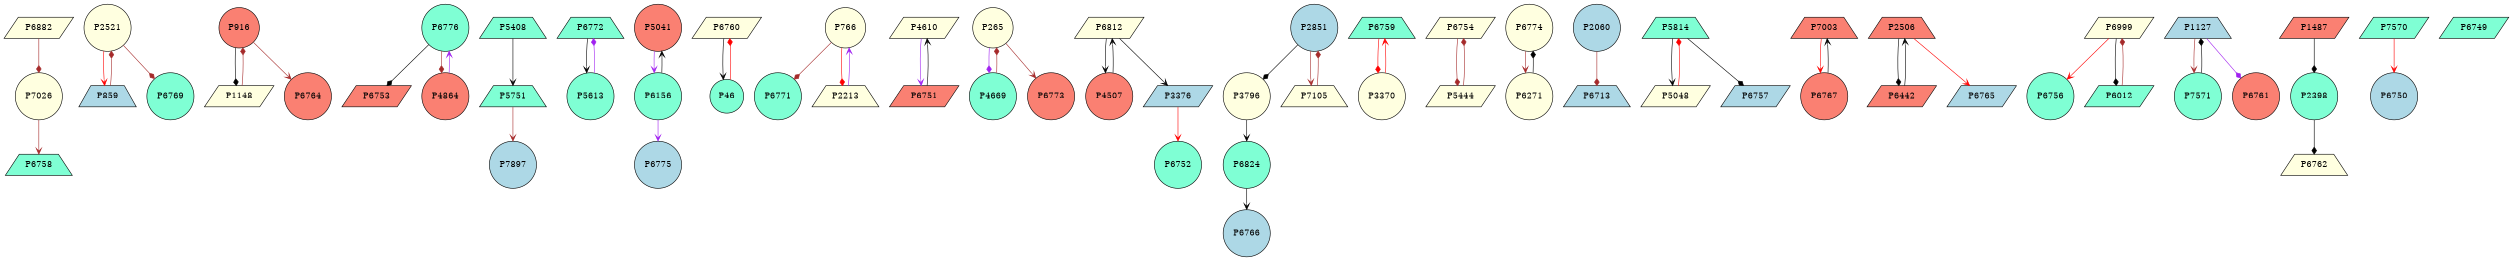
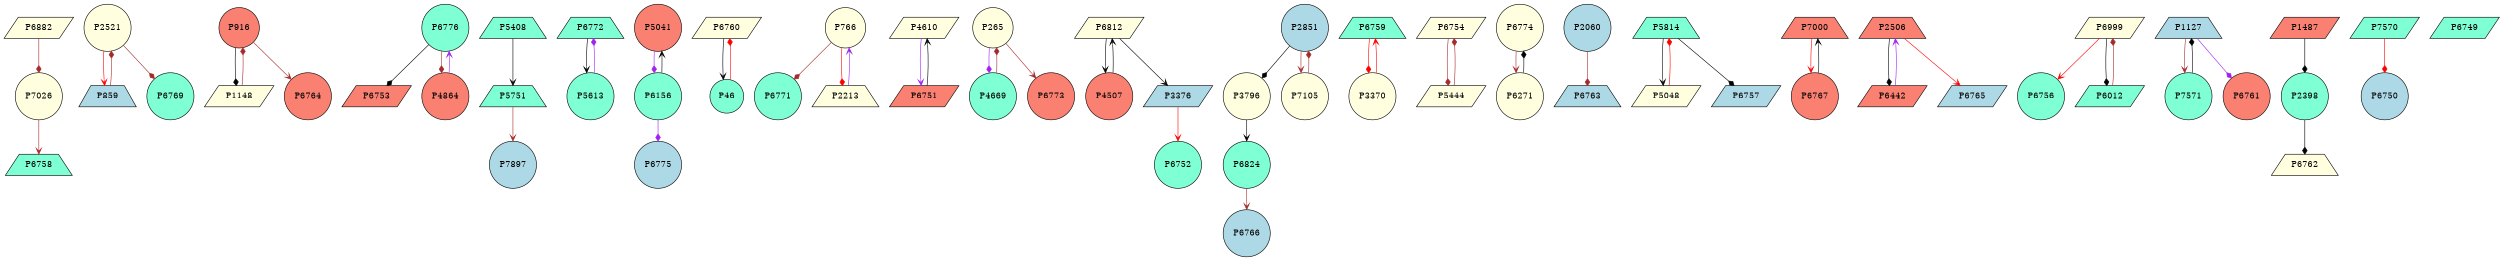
(1824, 28) -> (1815, 28)
(2394, 53) -> (2385, 52)
(654, 59) -> (654, 58)
(1906, 65) -> (1896, 65)
(1314, 96) -> (1305, 96)
(1597, 96) -> (1587, 96)
(658, 128) -> (658, 127)
(1247, 196) -> (1247, 196)
